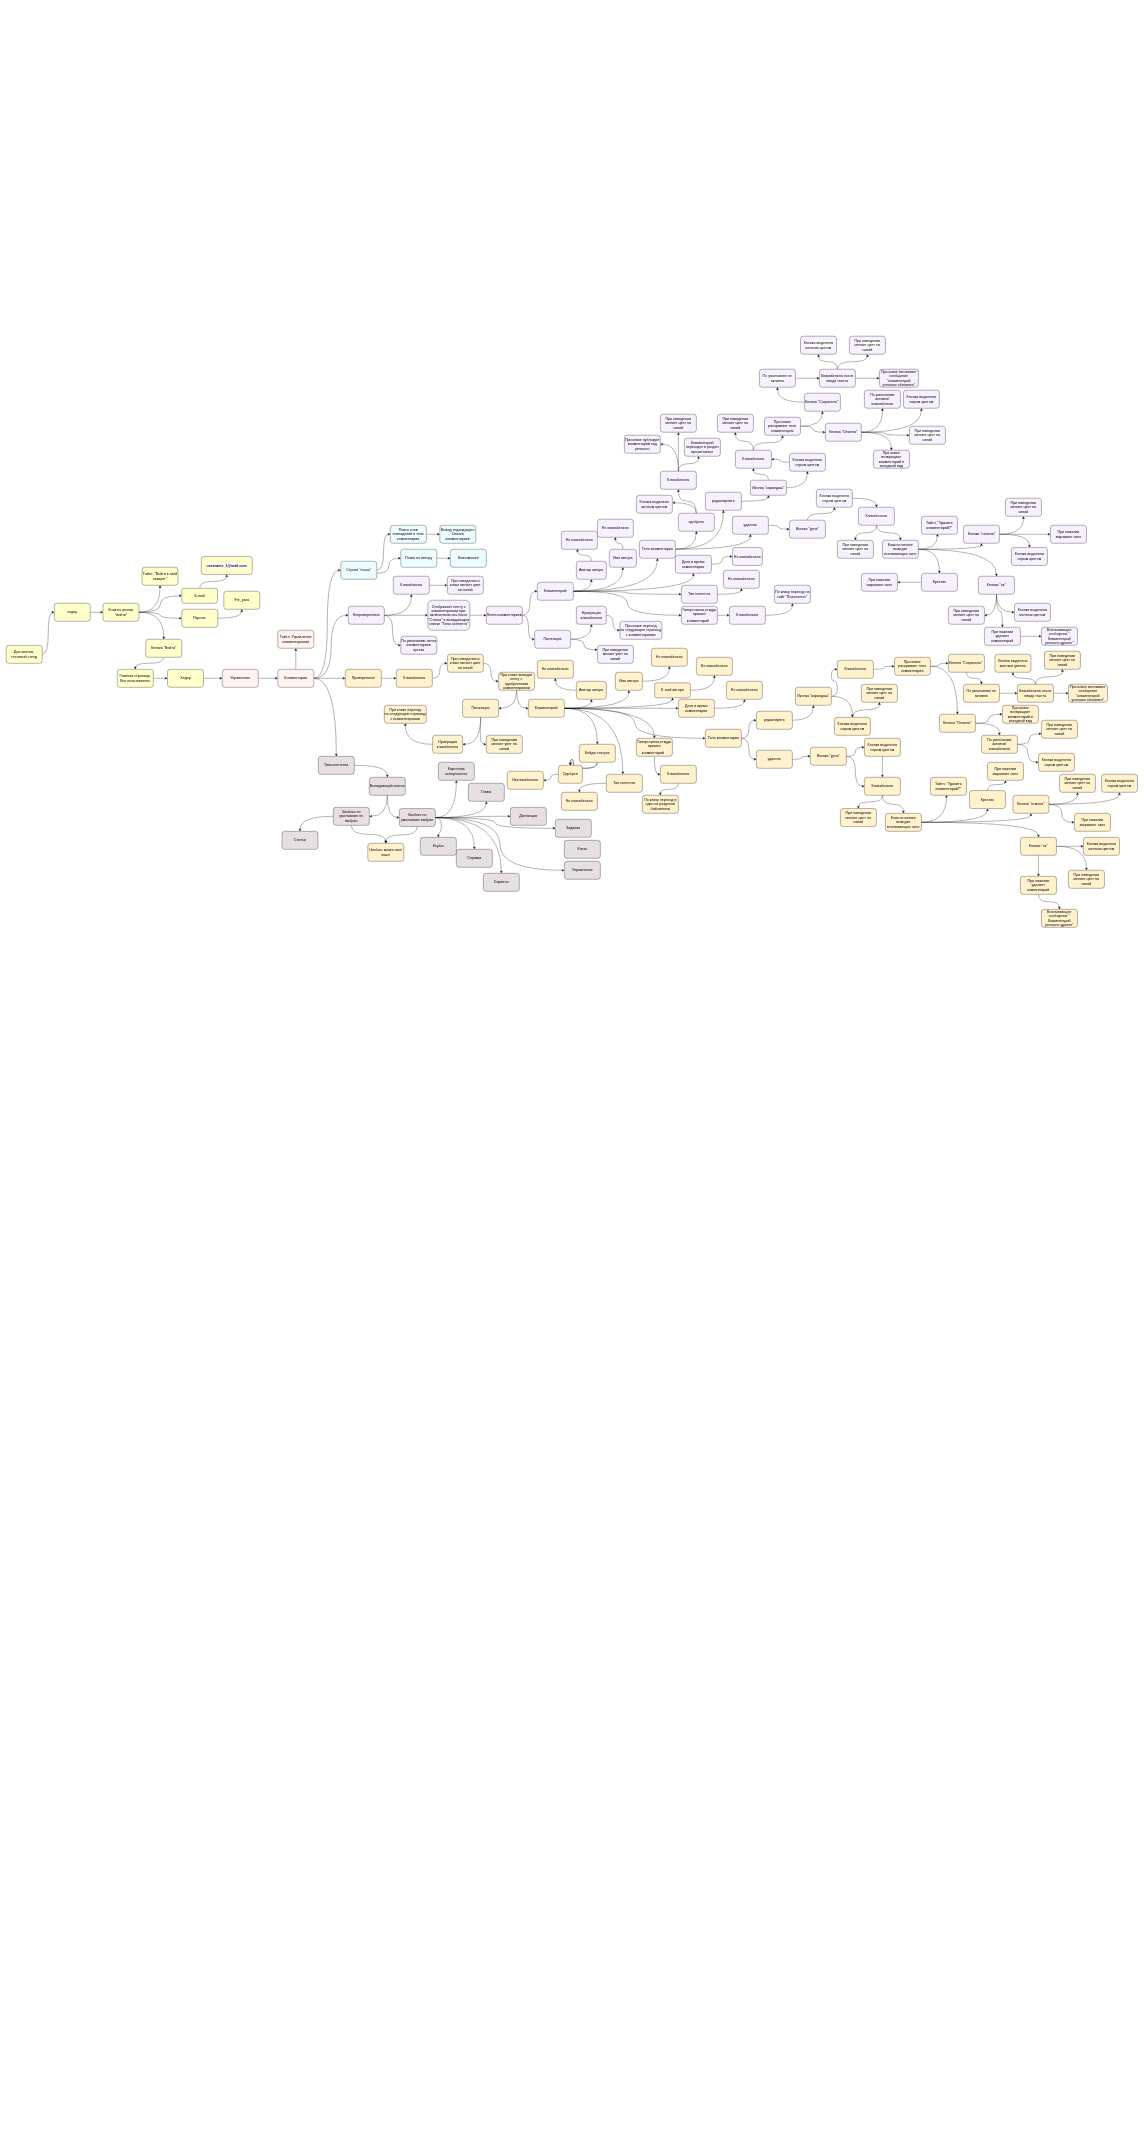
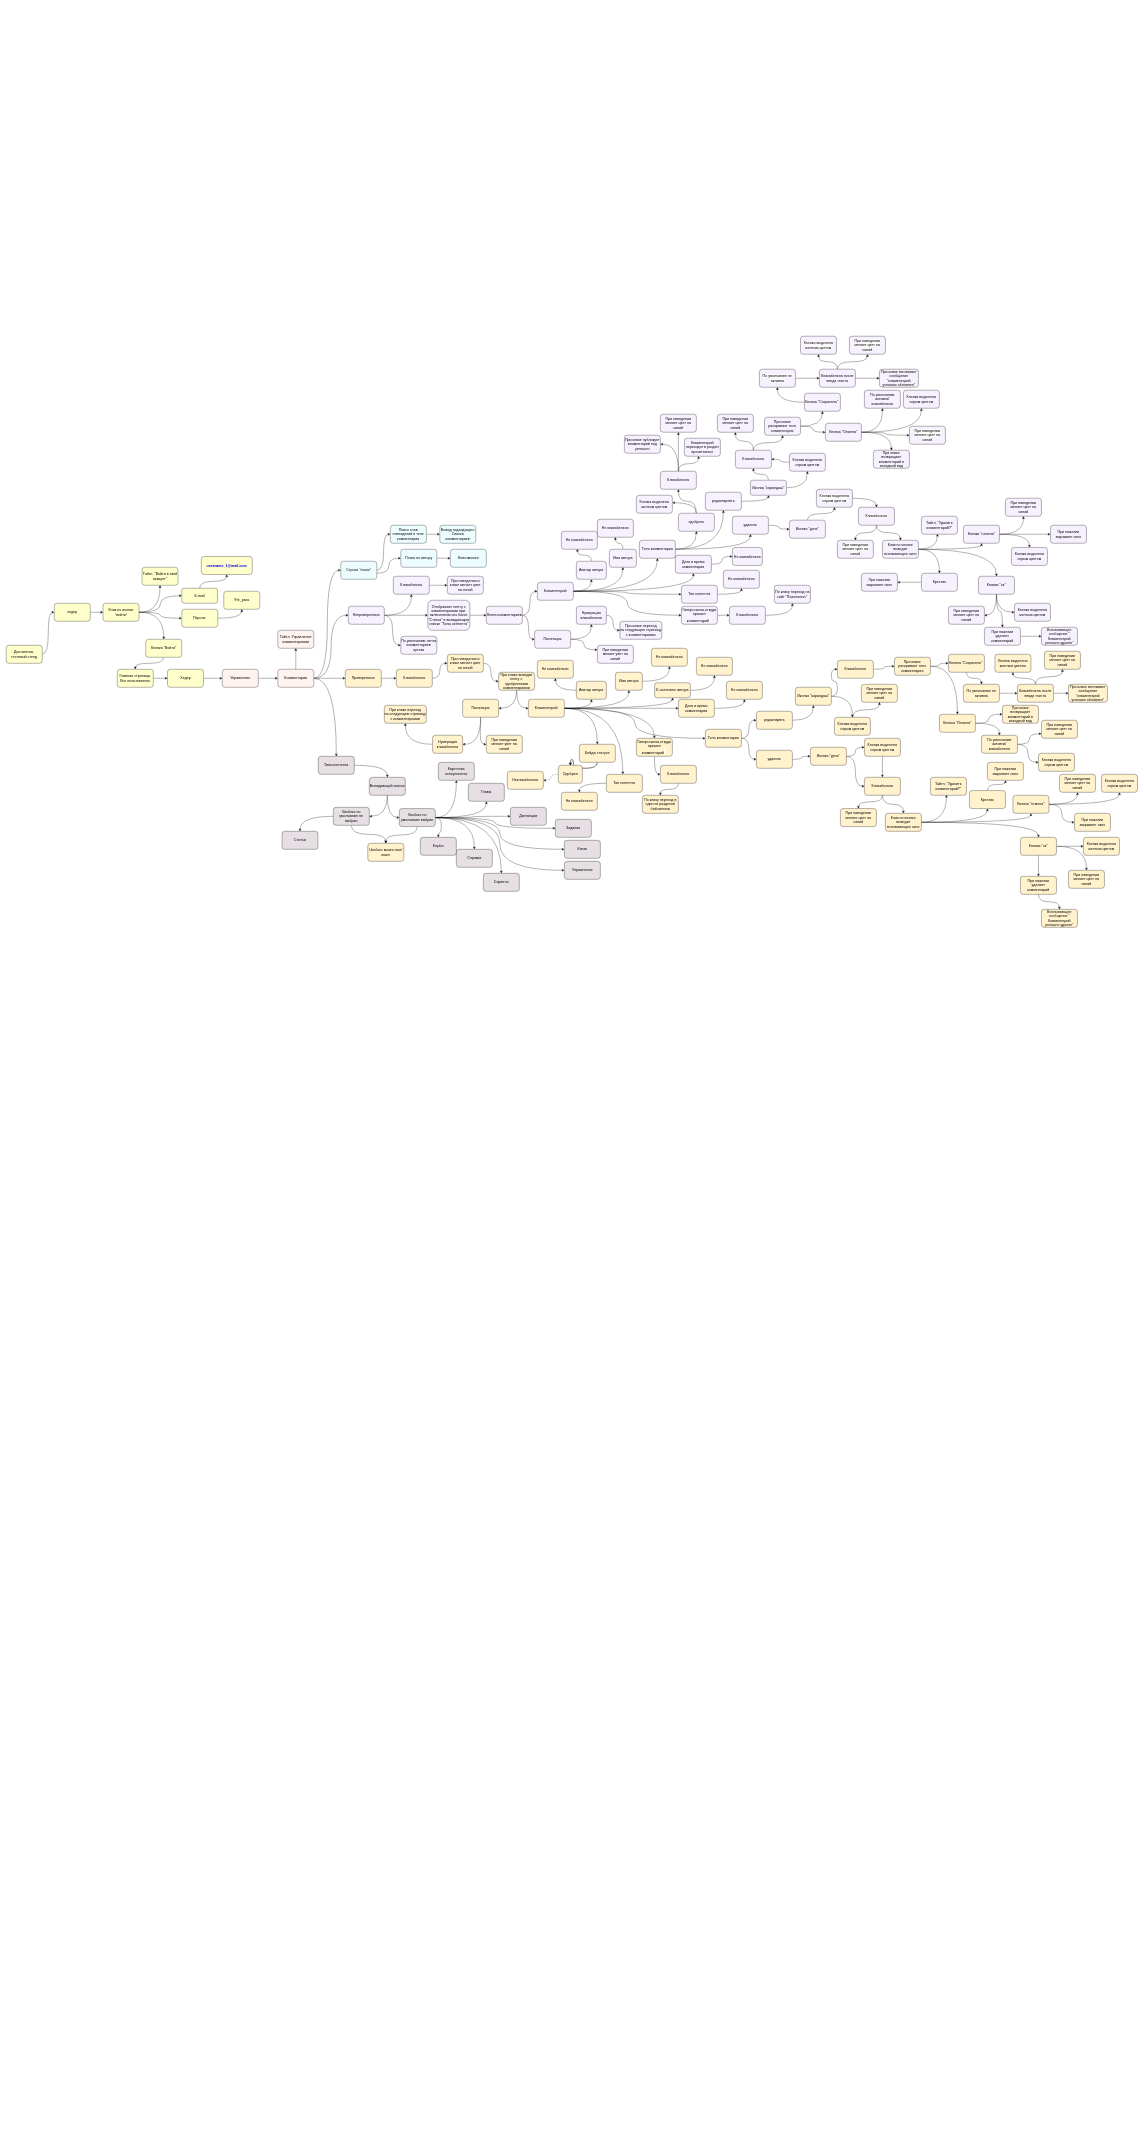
(672, 690) -> (672, 690)
(551, 777) -> (551, 777)
none -> (561, 849)
